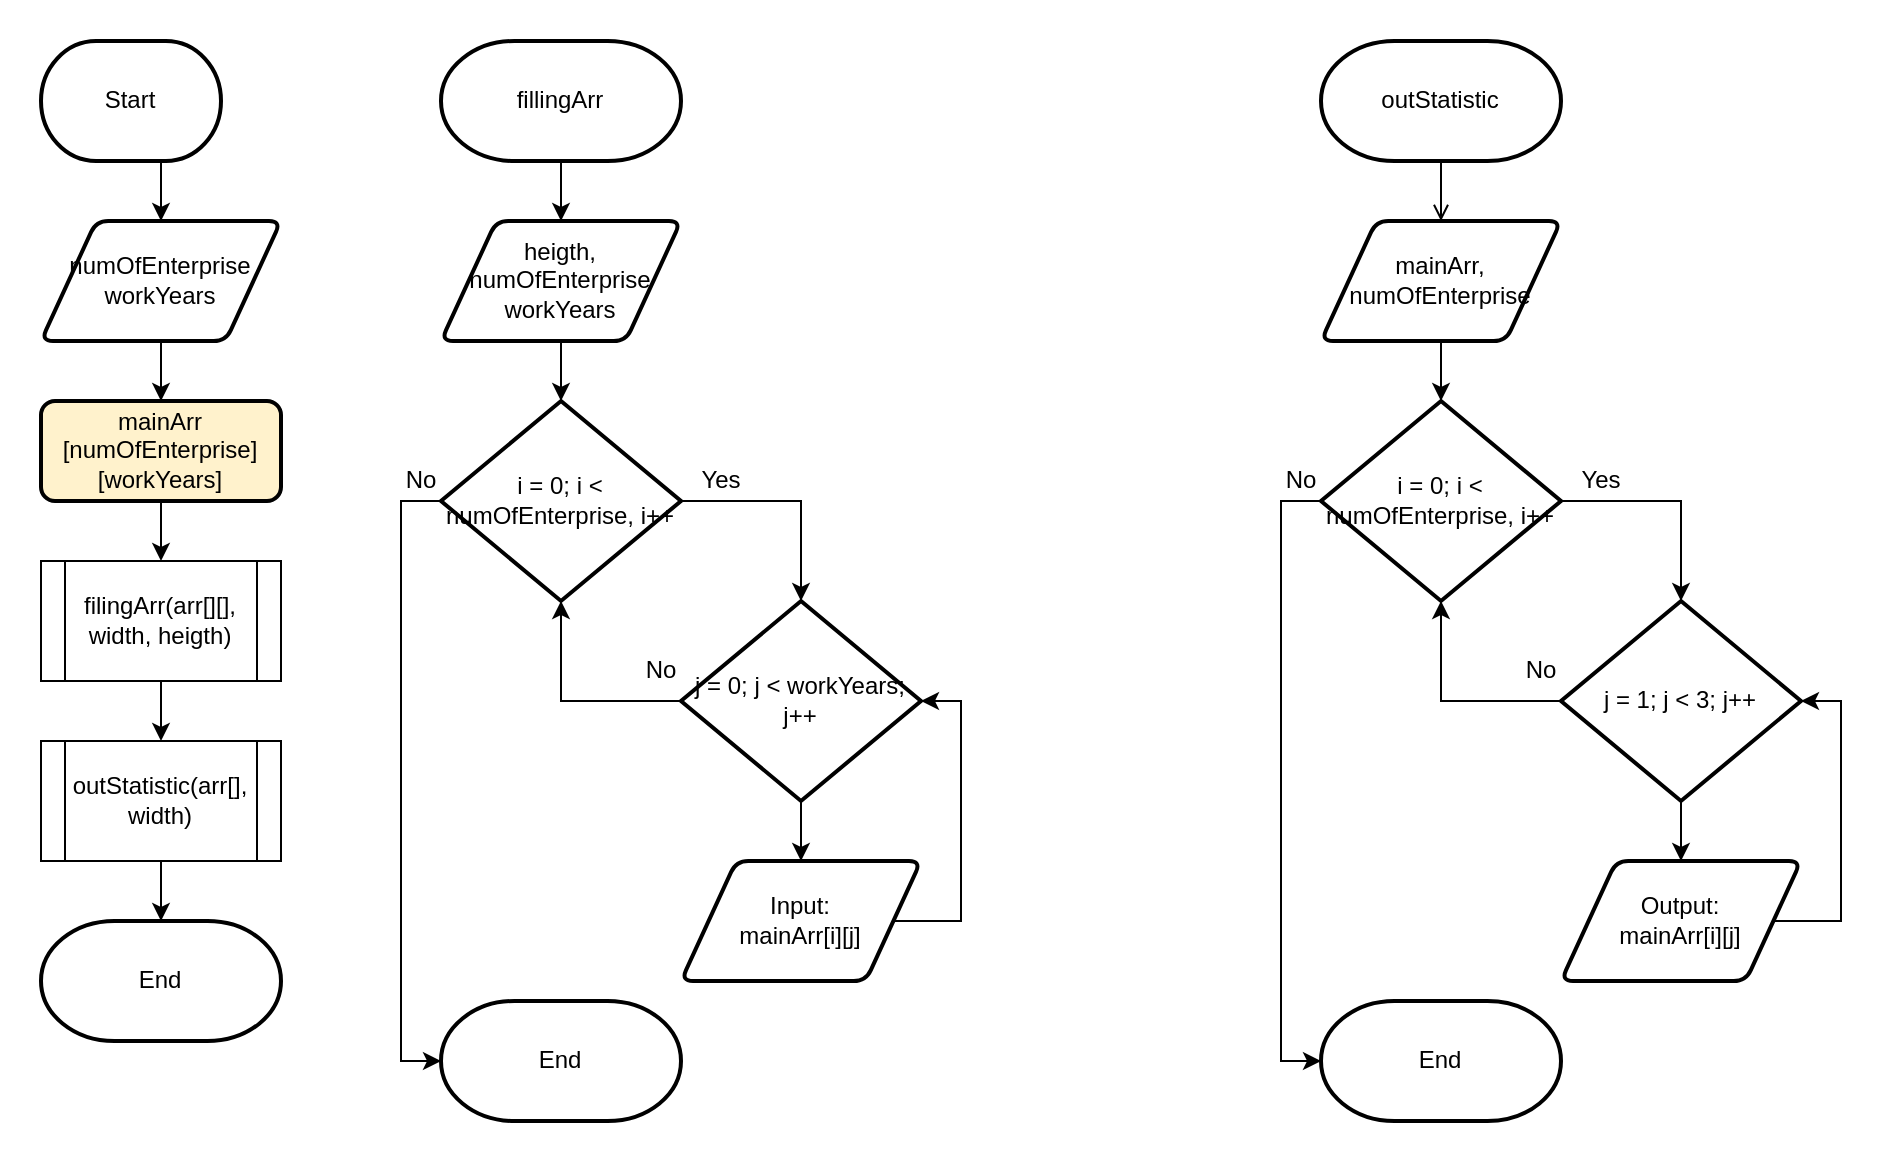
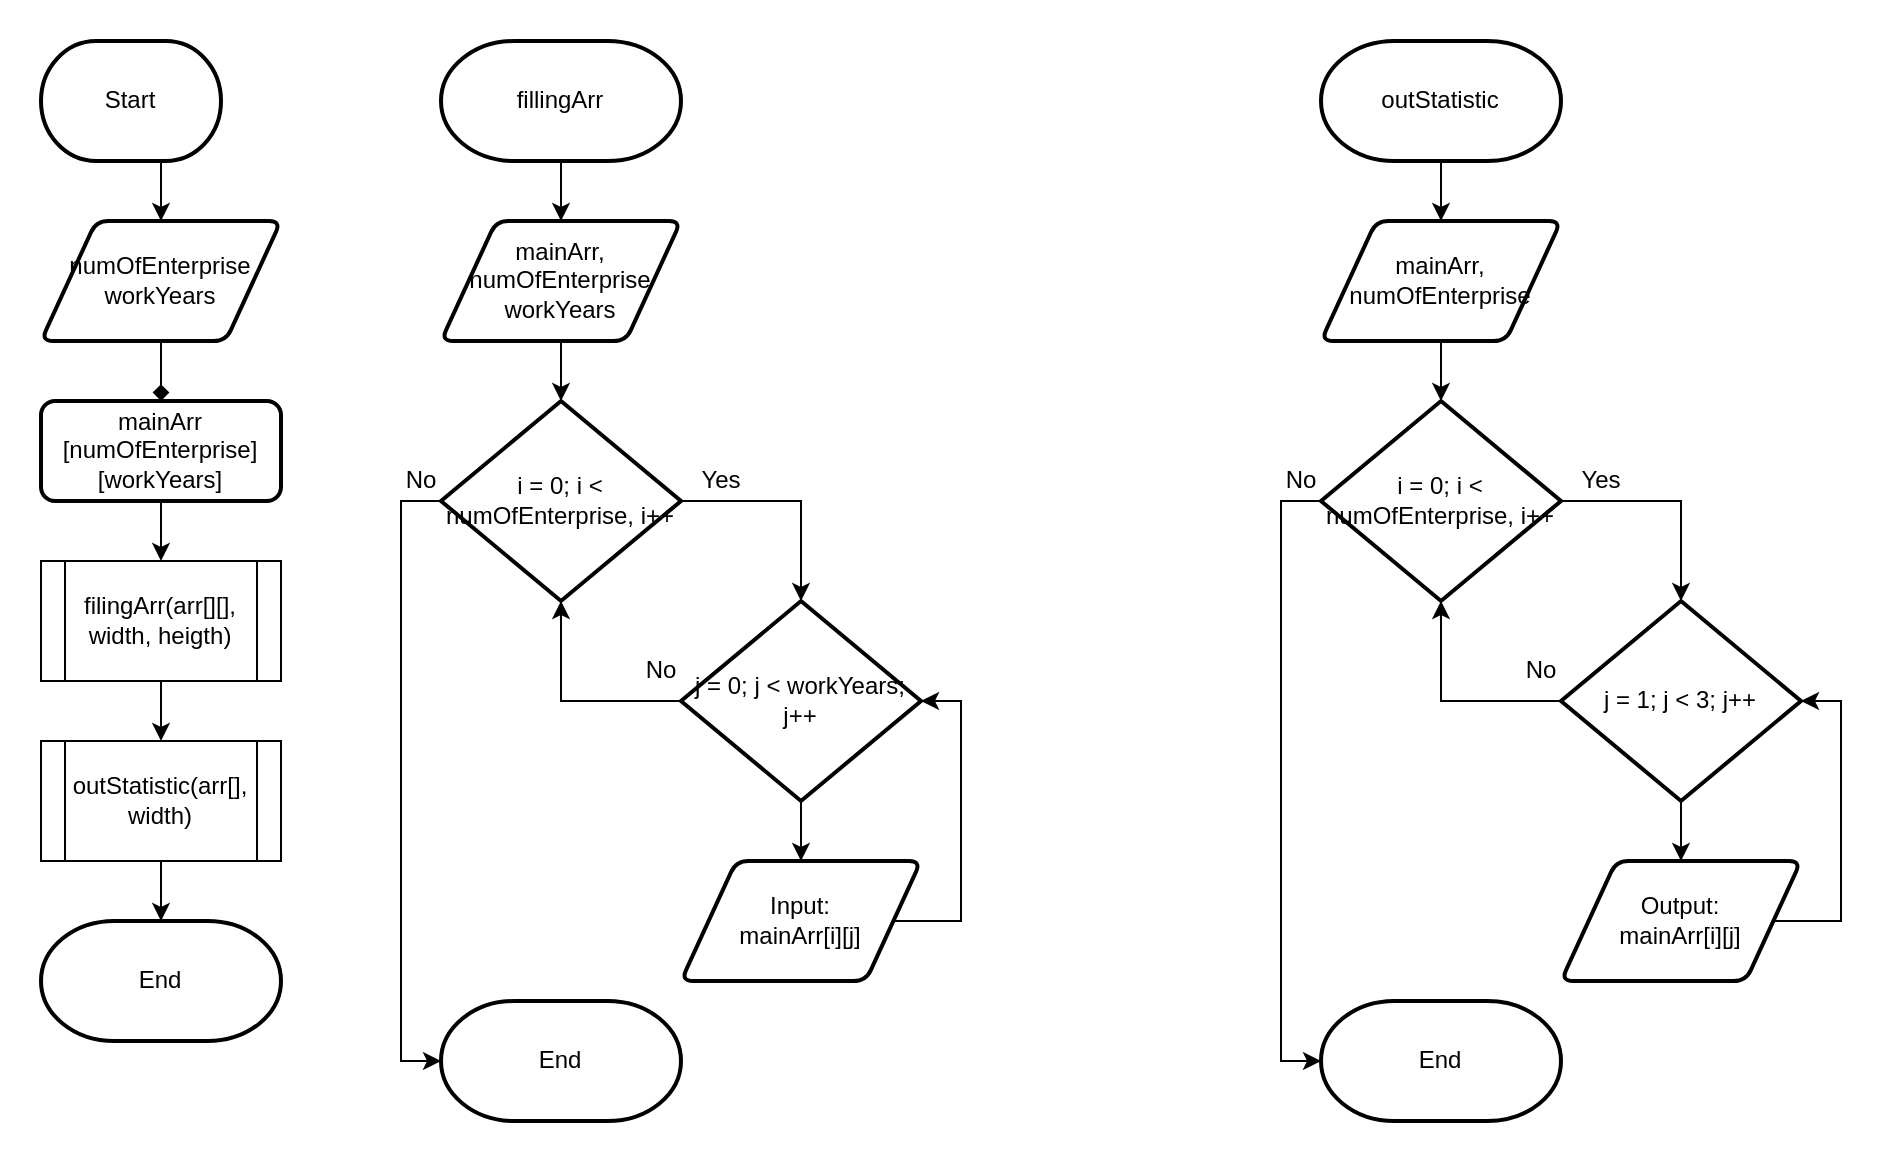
(1441, 208) -> (1441, 206)
(561, 281) -> (561, 281)
(161, 386) -> (161, 385)
(161, 451) -> (161, 451)
